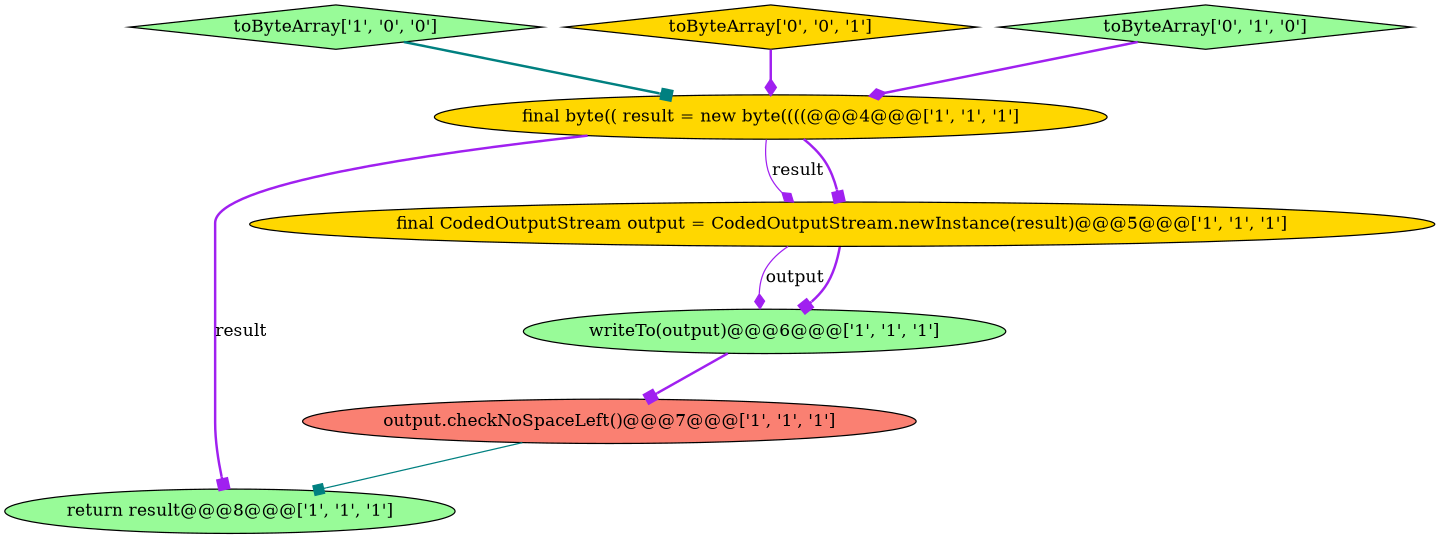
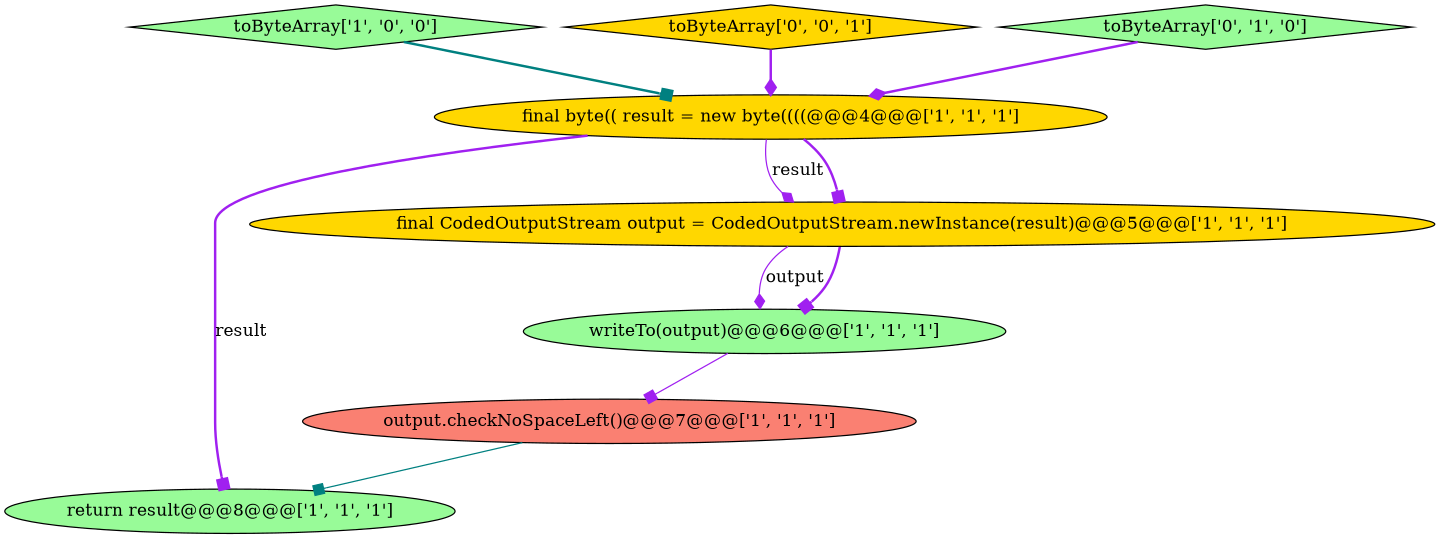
(693, 373) -> (693, 373)
